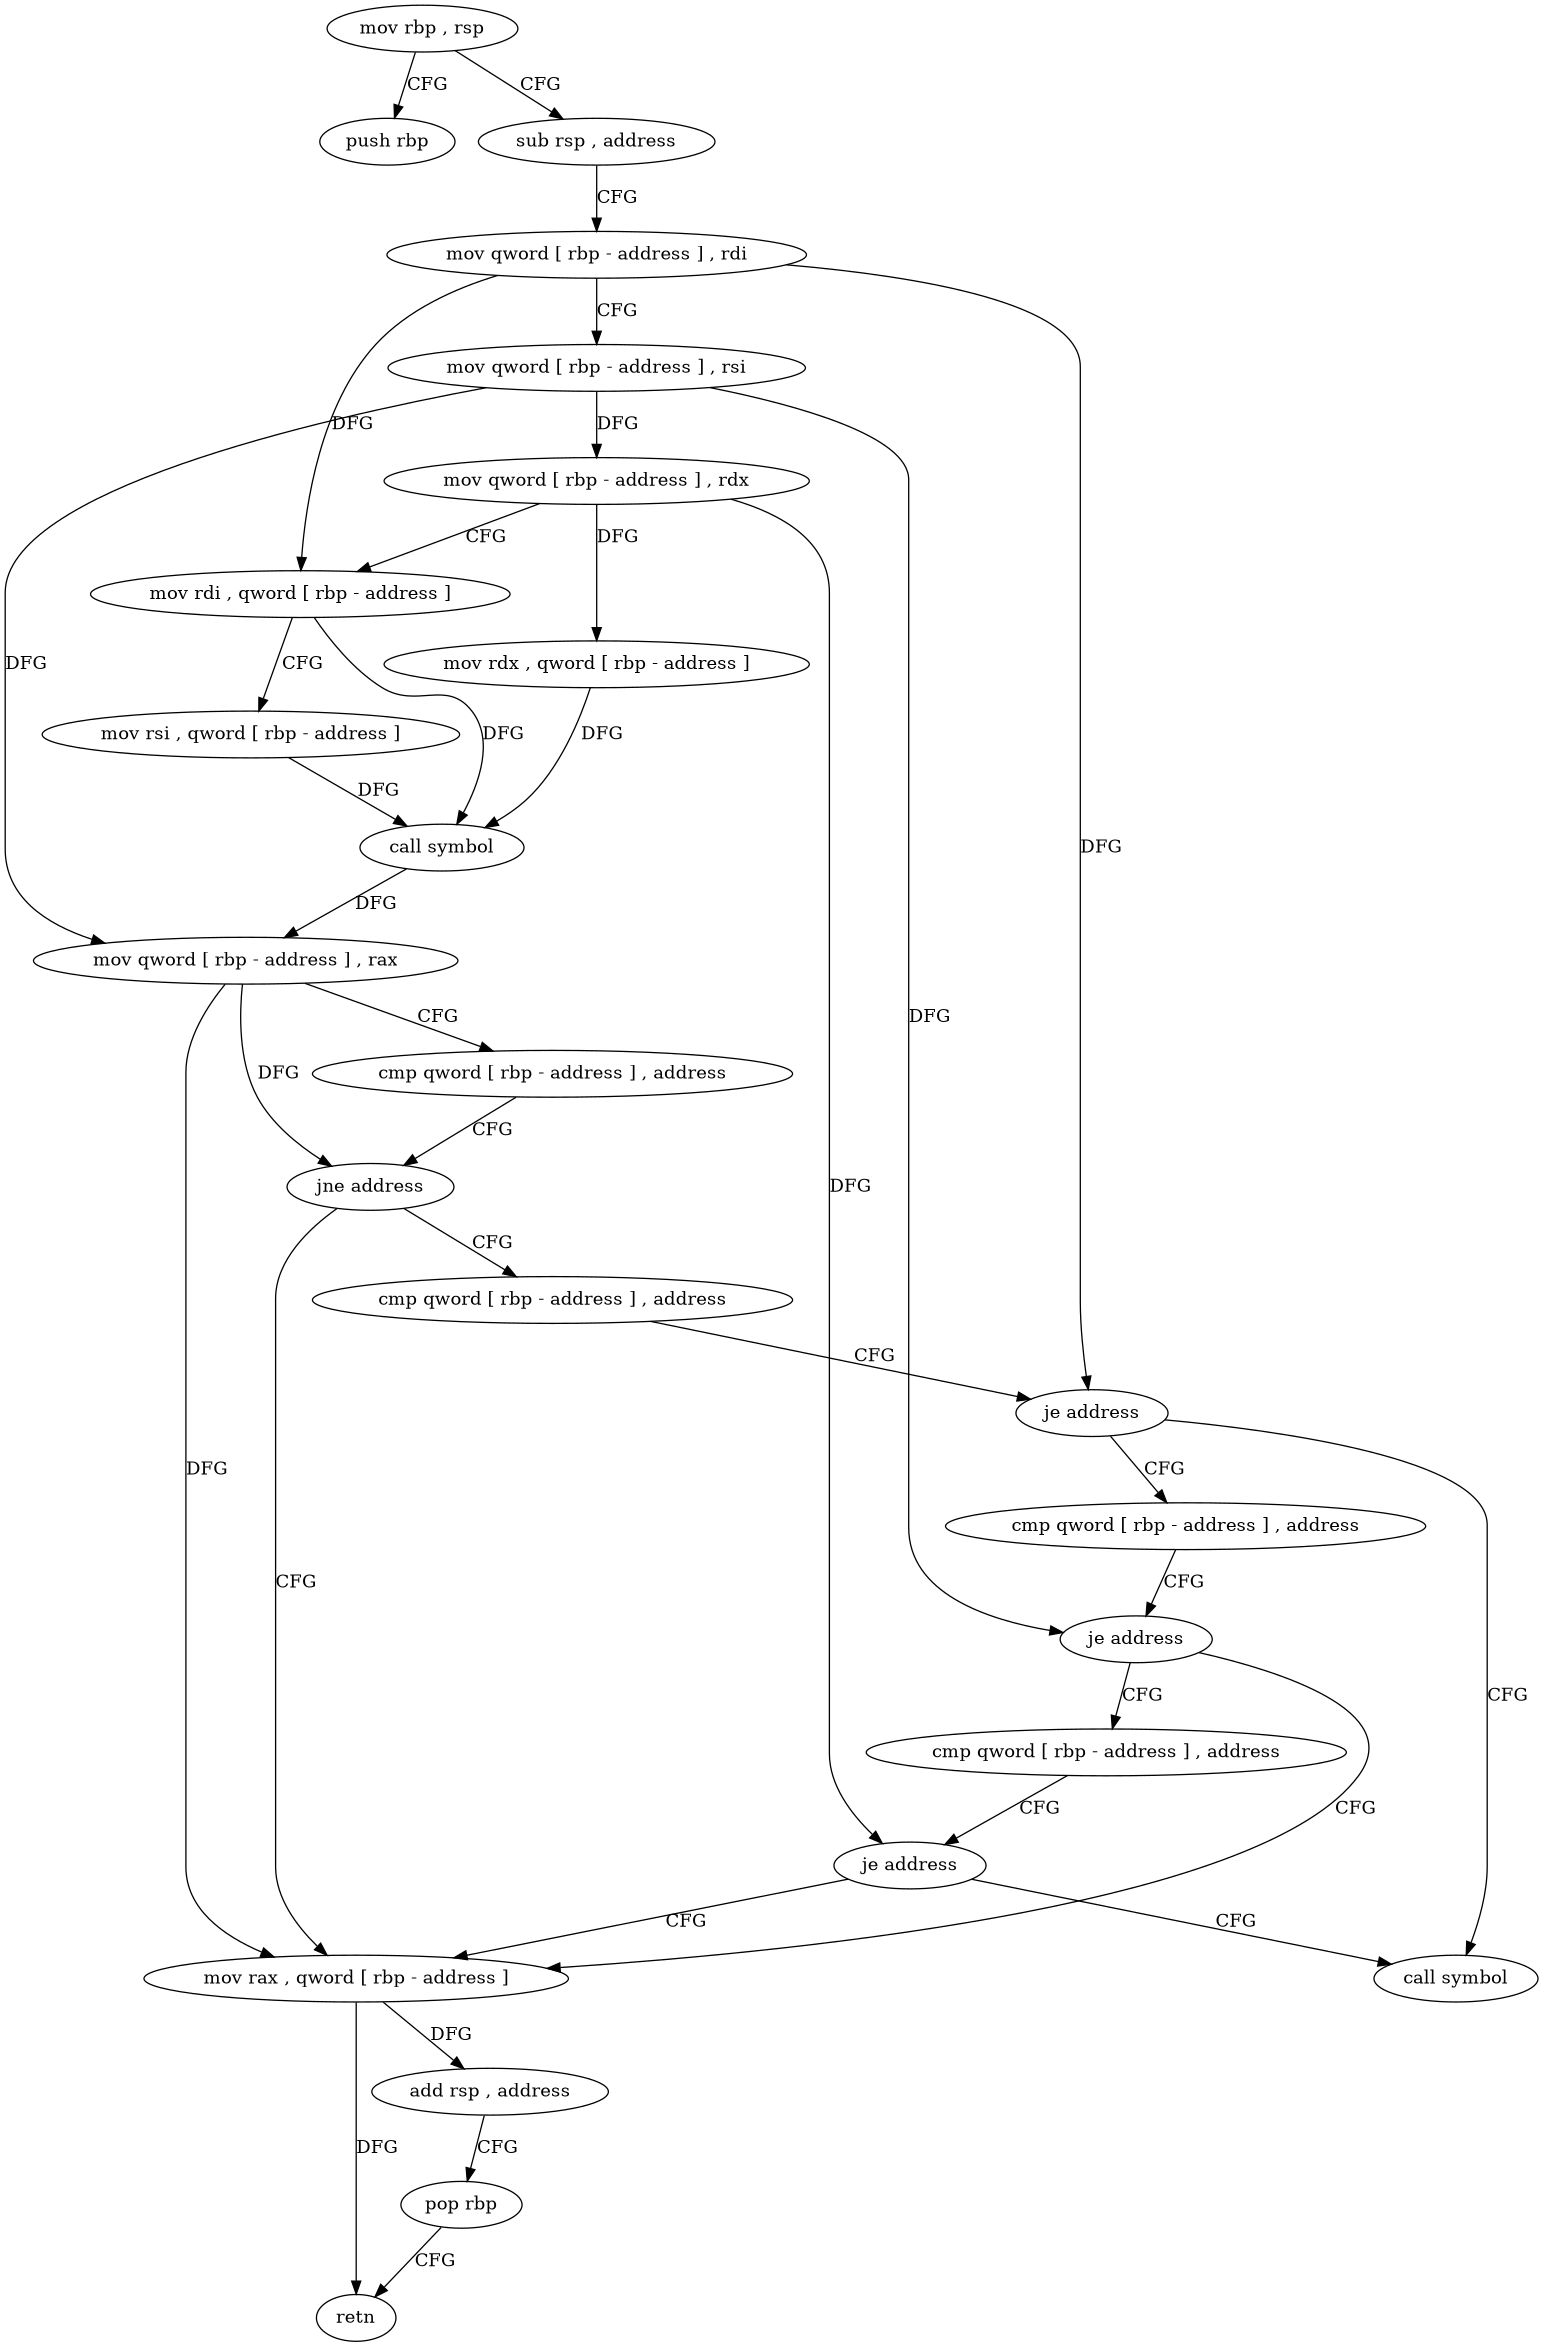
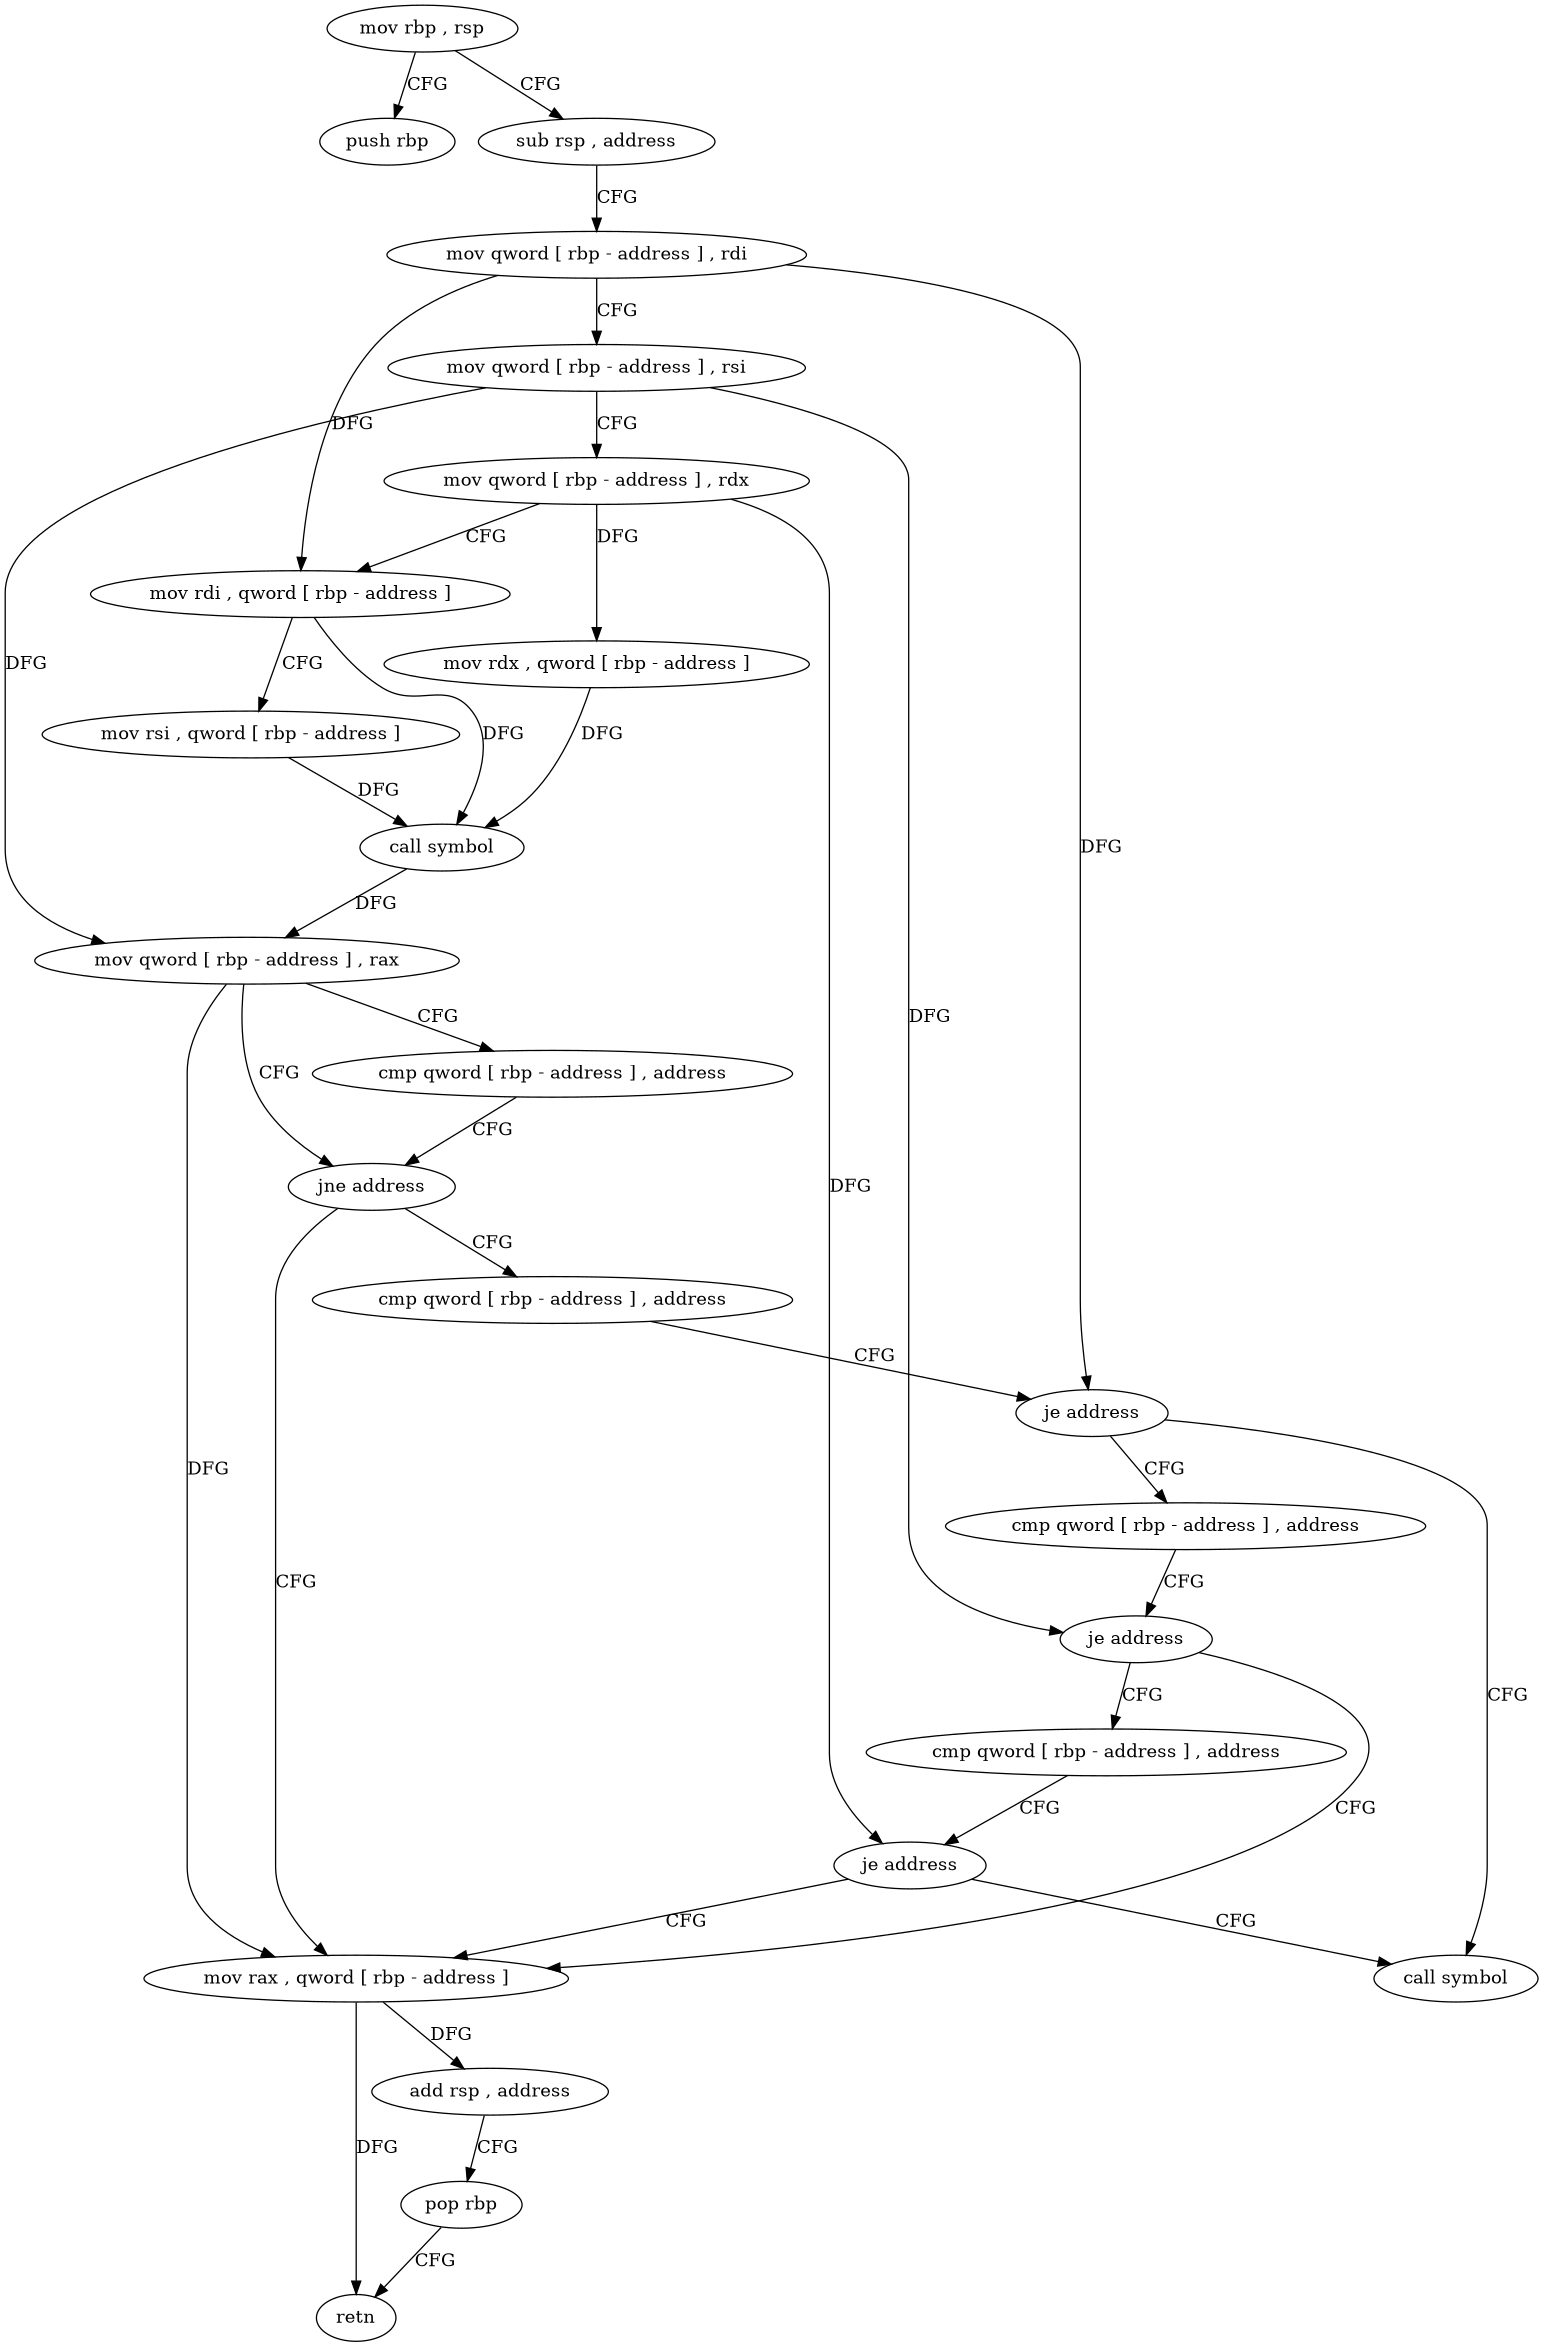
(618, 424) -> (617, 424)
(279, 1074) -> (279, 1074)
